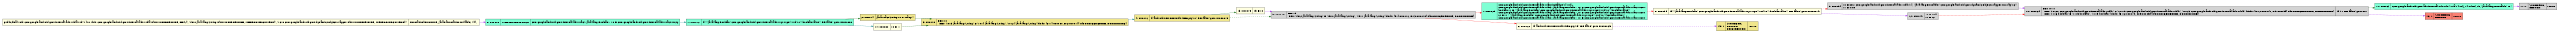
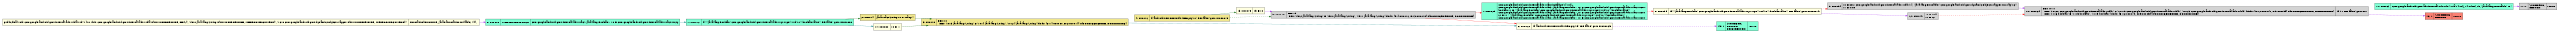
(2371, 8) -> none
(1981, 15) -> (1981, 15)
(1130, 19) -> (1321, 24)
(1737, 26) -> (1737, 26)
